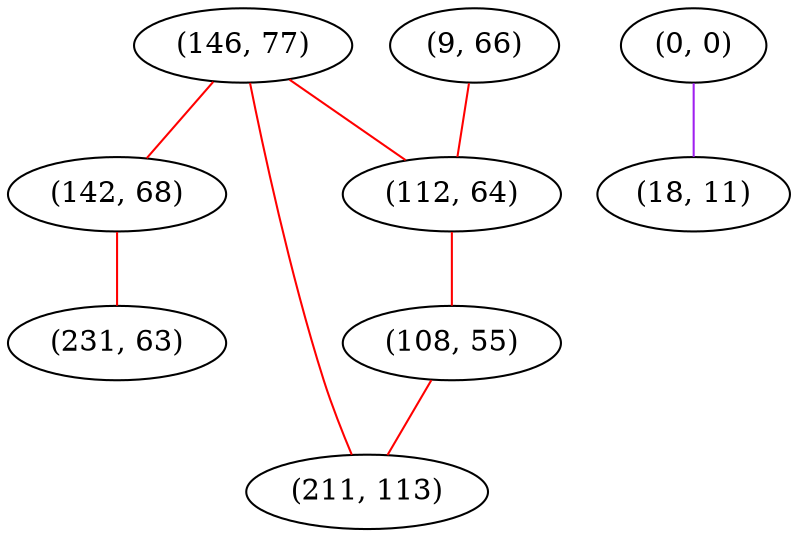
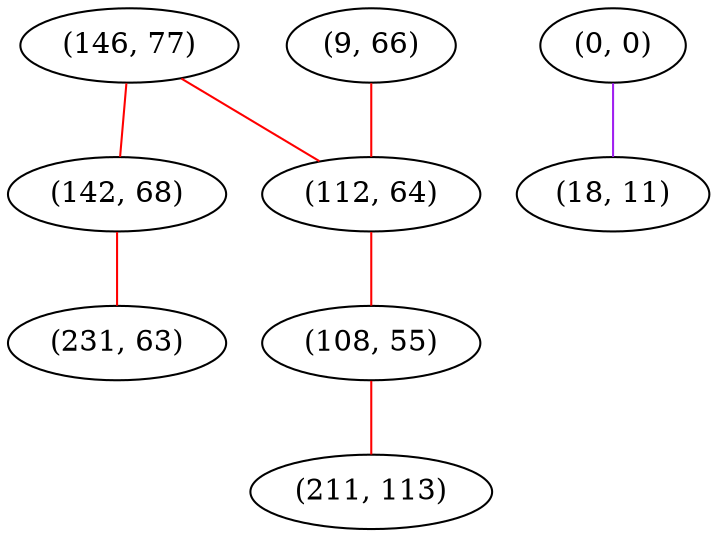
(293, 271) -> none
